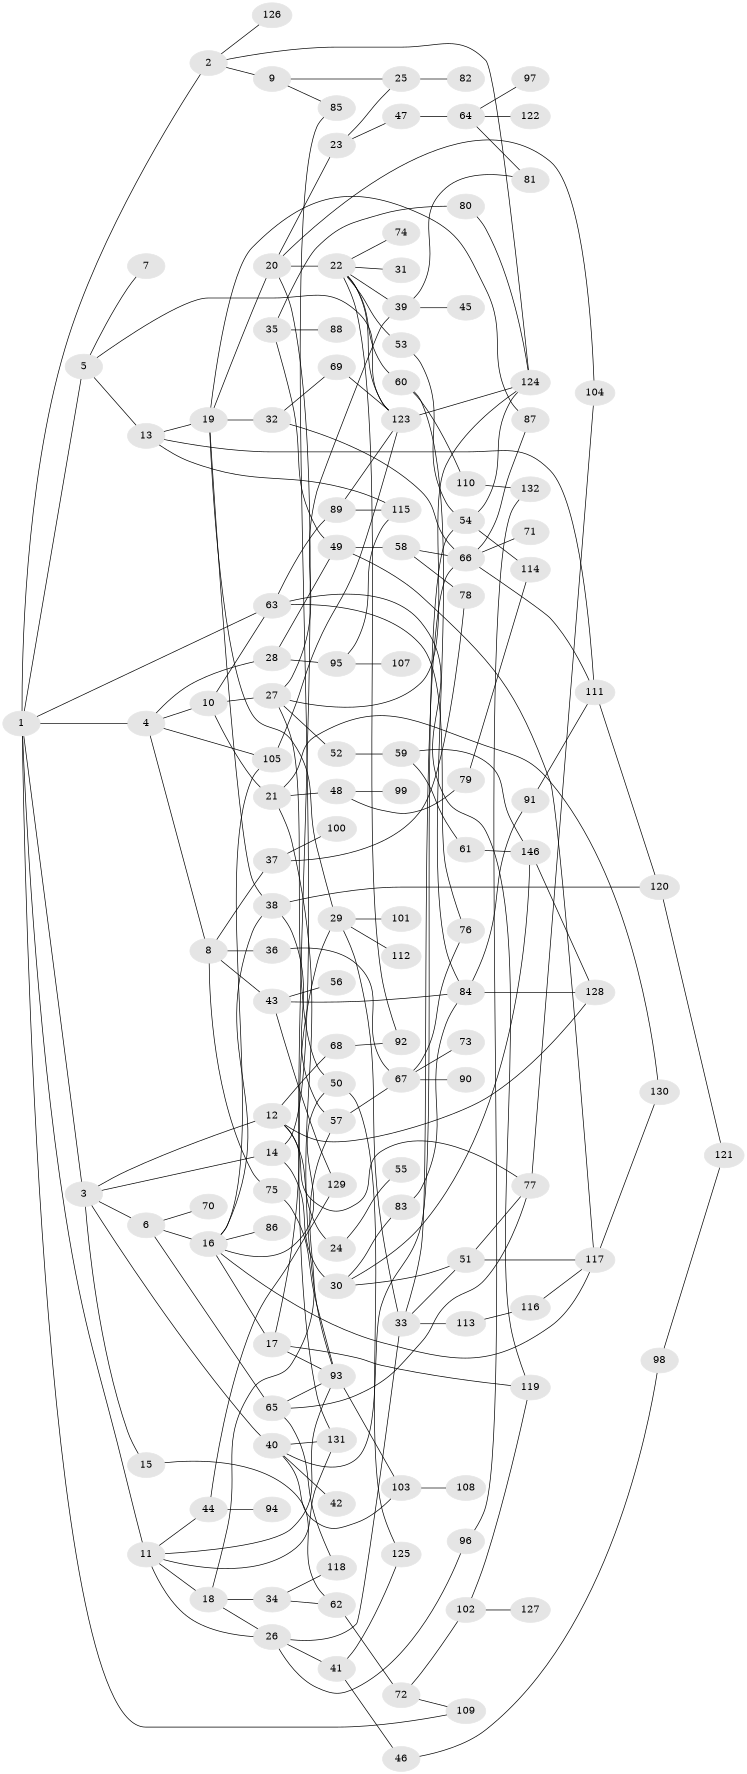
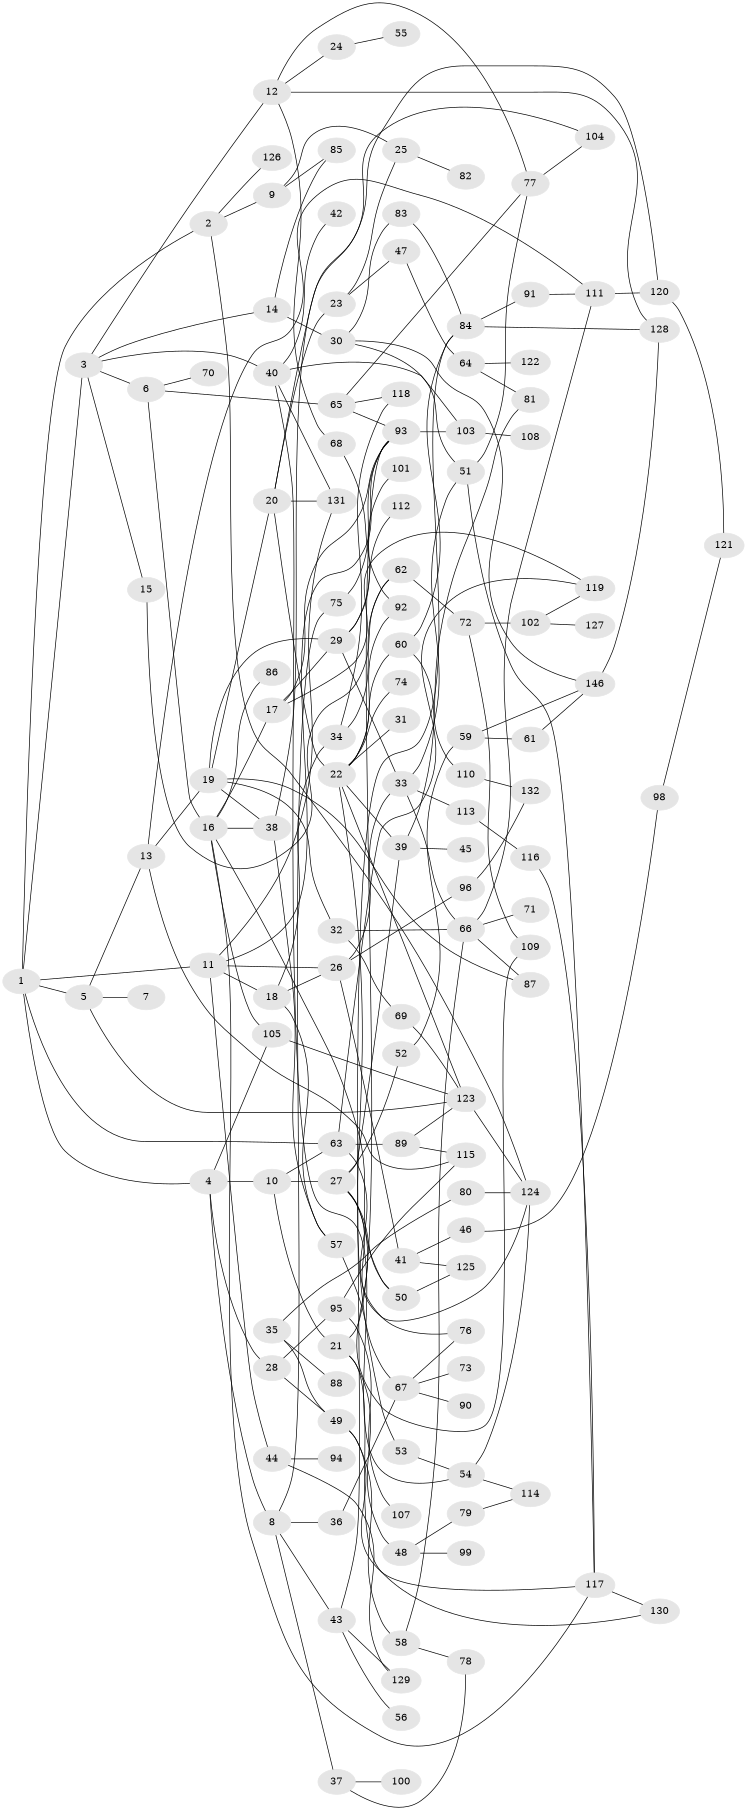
(530, 79) -> none
(56, 1392) -> (501, 1359)
